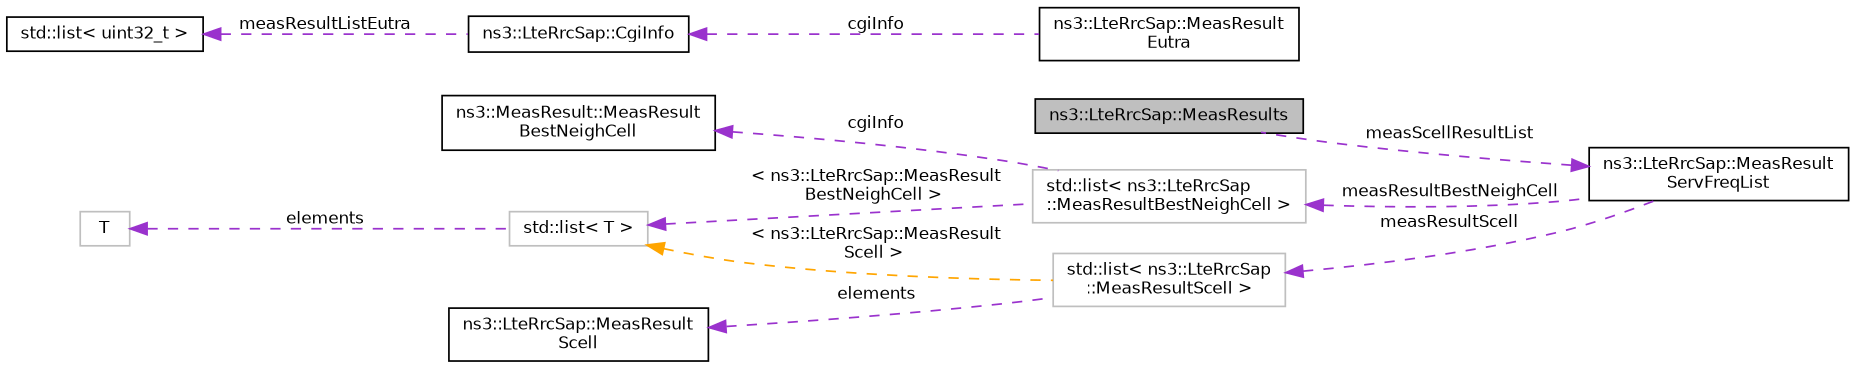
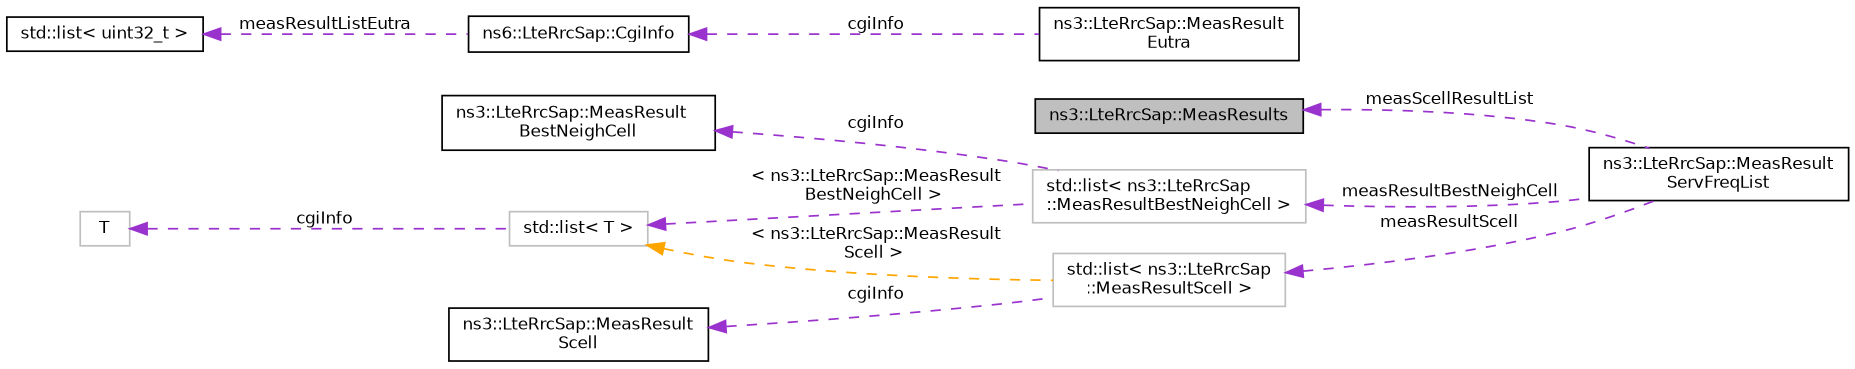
(579, 34) -> (579, 34)
(579, 123) -> (579, 123)
(1416, 152) -> (1487, 116)
(323, 219) -> (323, 219)
(874, 294) -> (874, 294)
